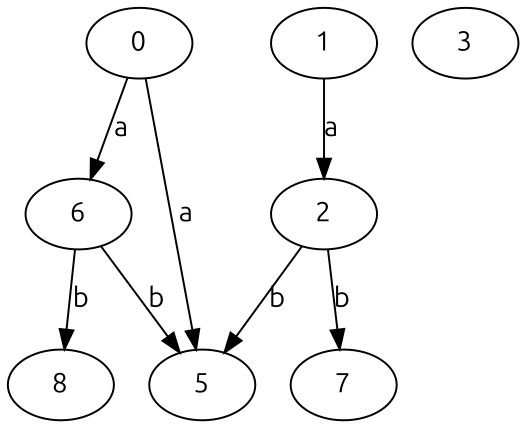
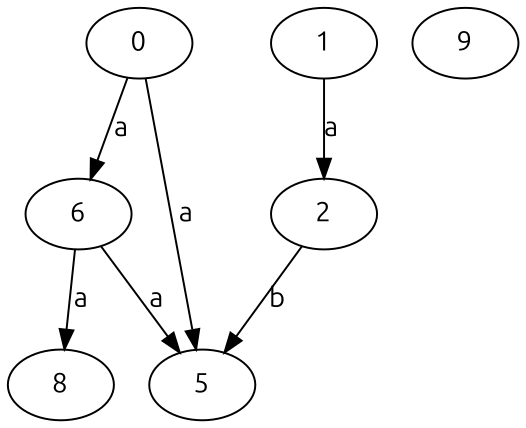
(465, 43) -> (465, 43)
(82, 299) -> (82, 299)
(157, 299) -> (157, 299)
(344, 385) -> none
